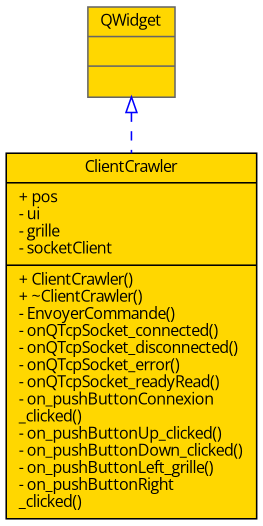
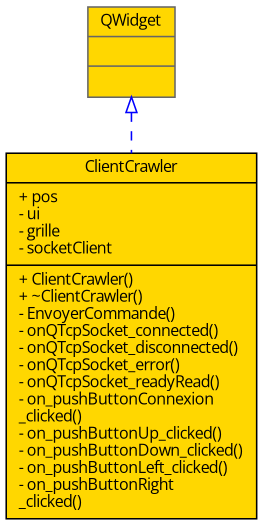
(117, 468) -> (124, 468)
